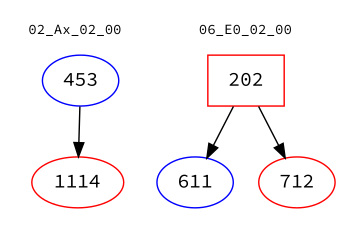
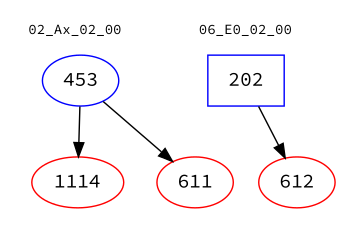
(246, 81) -> (246, 81)
(223, 126) -> (125, 120)
(195, 182) -> (195, 182)
(297, 182) -> (297, 182)
